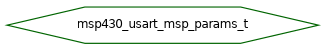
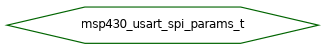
(163, 25) -> (163, 25)
